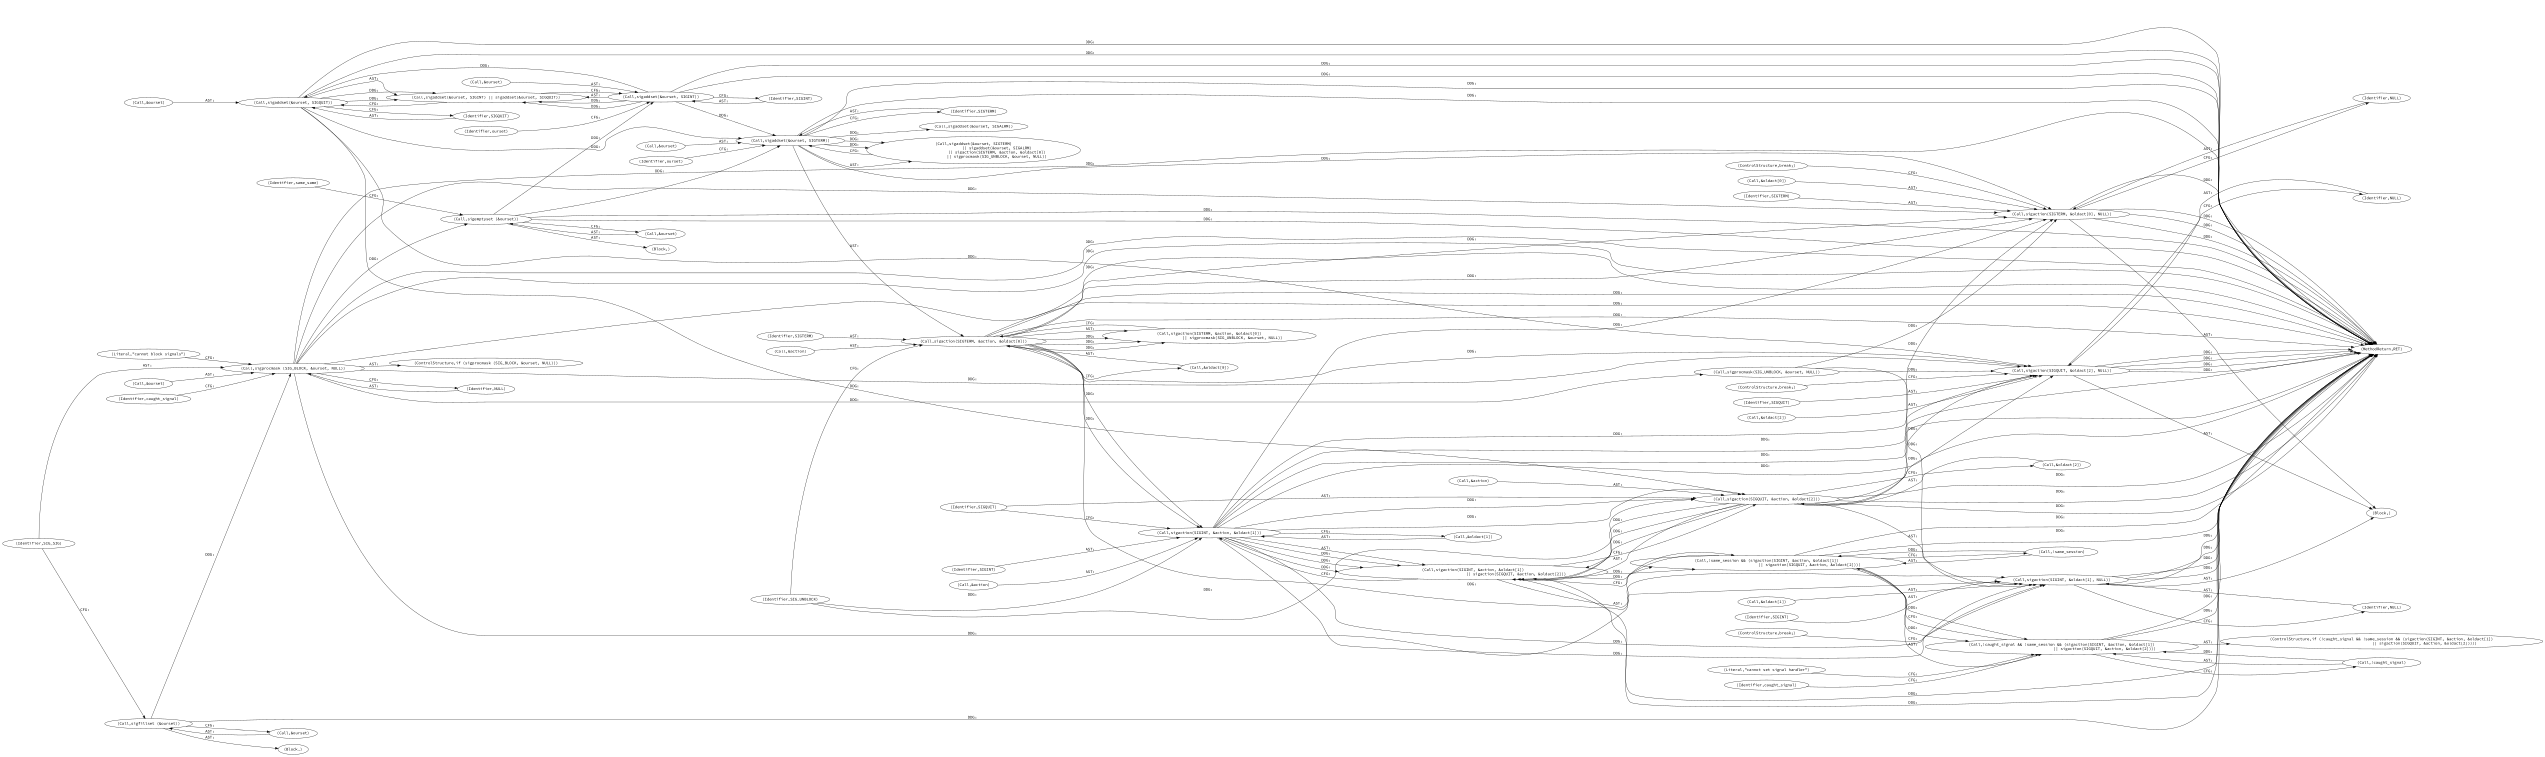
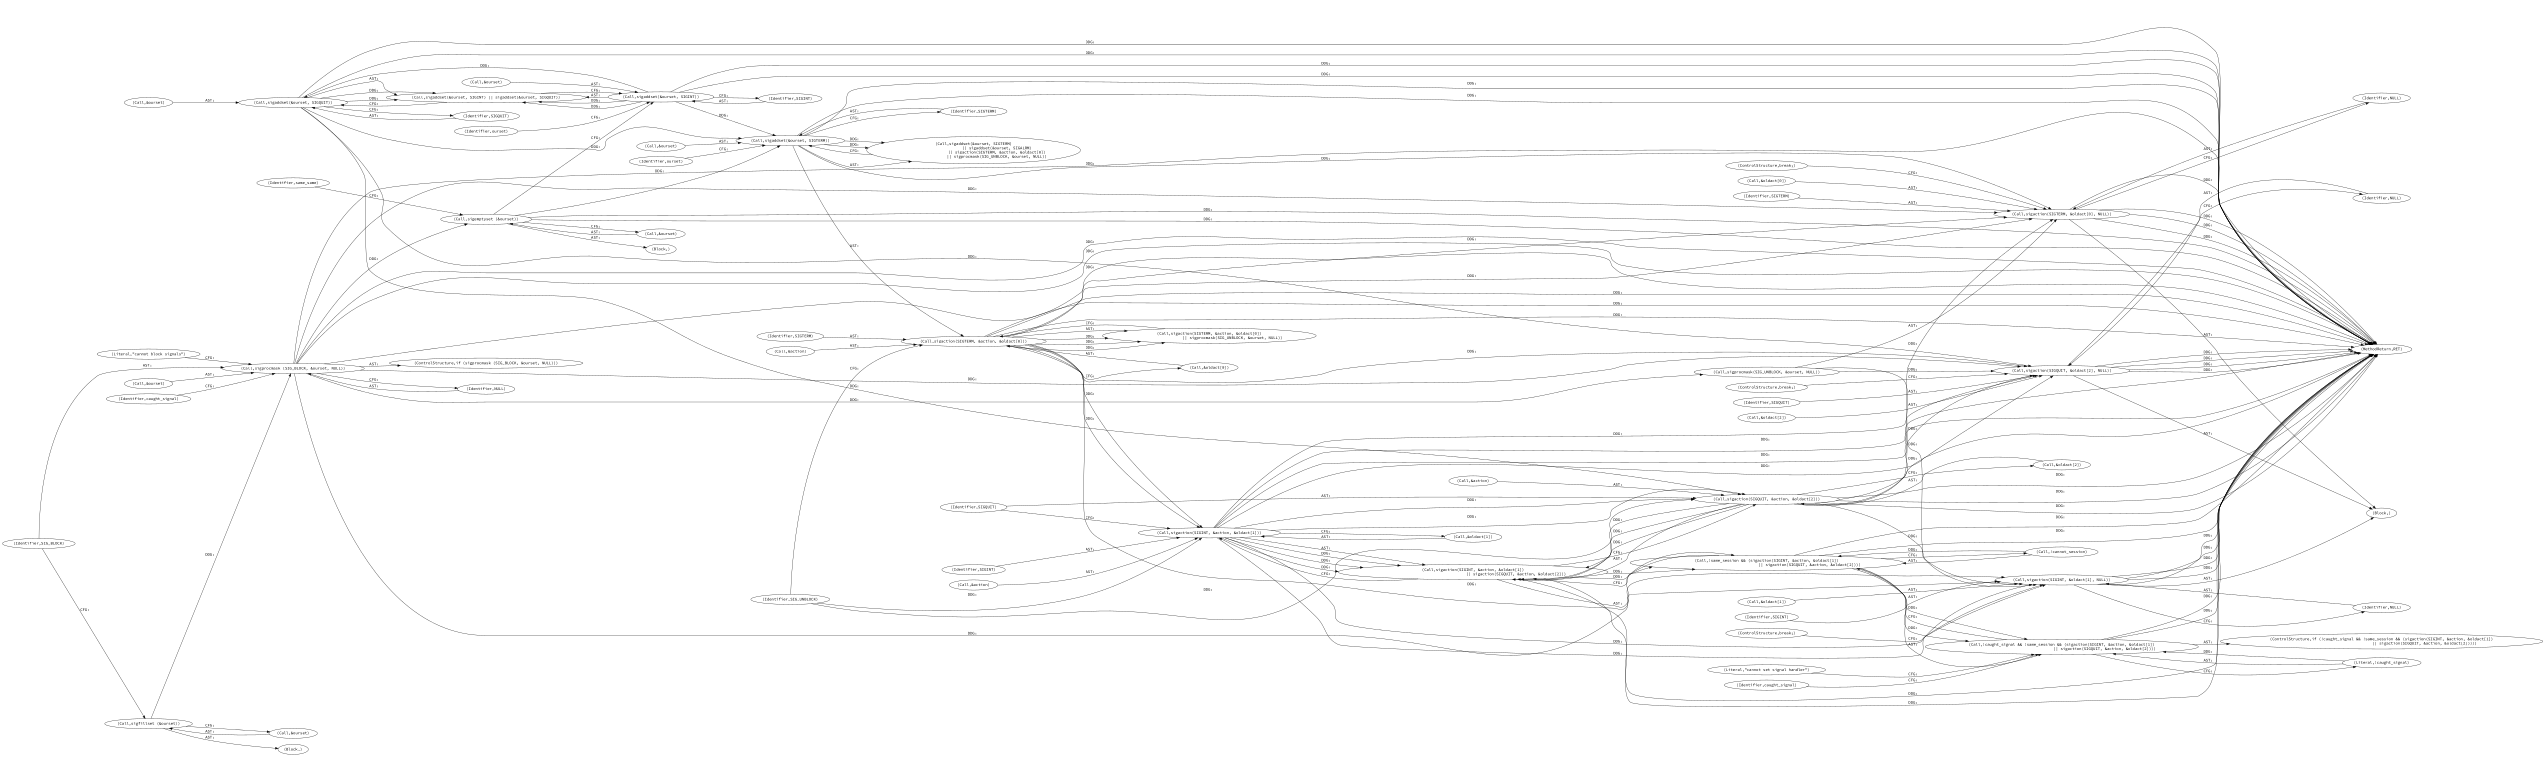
(974, 127) -> none
(597, 138) -> (597, 138)
(1914, 326) -> (1914, 326)
(1587, 330) -> none
(1914, 536) -> (1914, 536)
(39, 544) -> (39, 544)
(2062, 552) -> (2062, 552)
(2382, 663) -> (2382, 663)
(1412, 719) -> none
